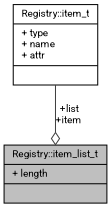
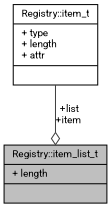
(39, 44) -> (39, 44)
